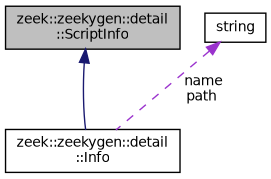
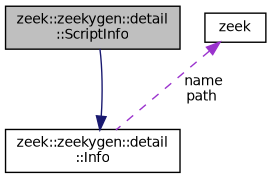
(235, 28) -> (235, 28)
(84, 96) -> (102, 83)
